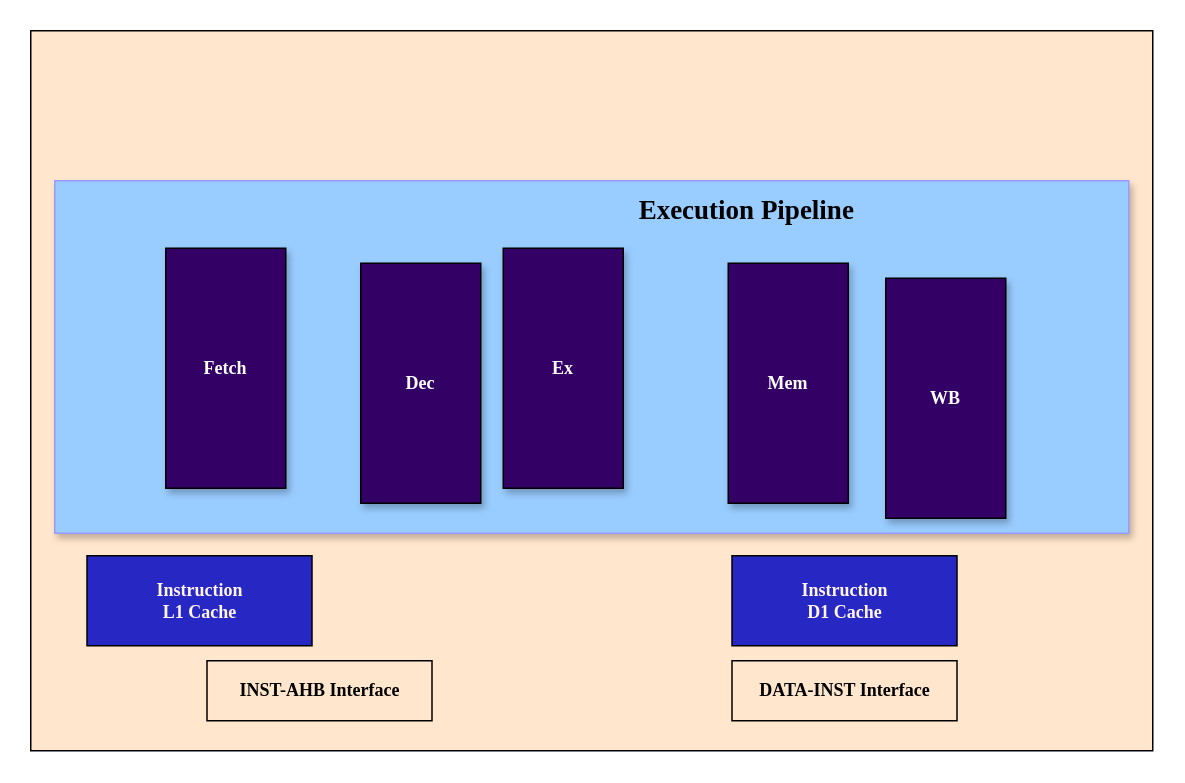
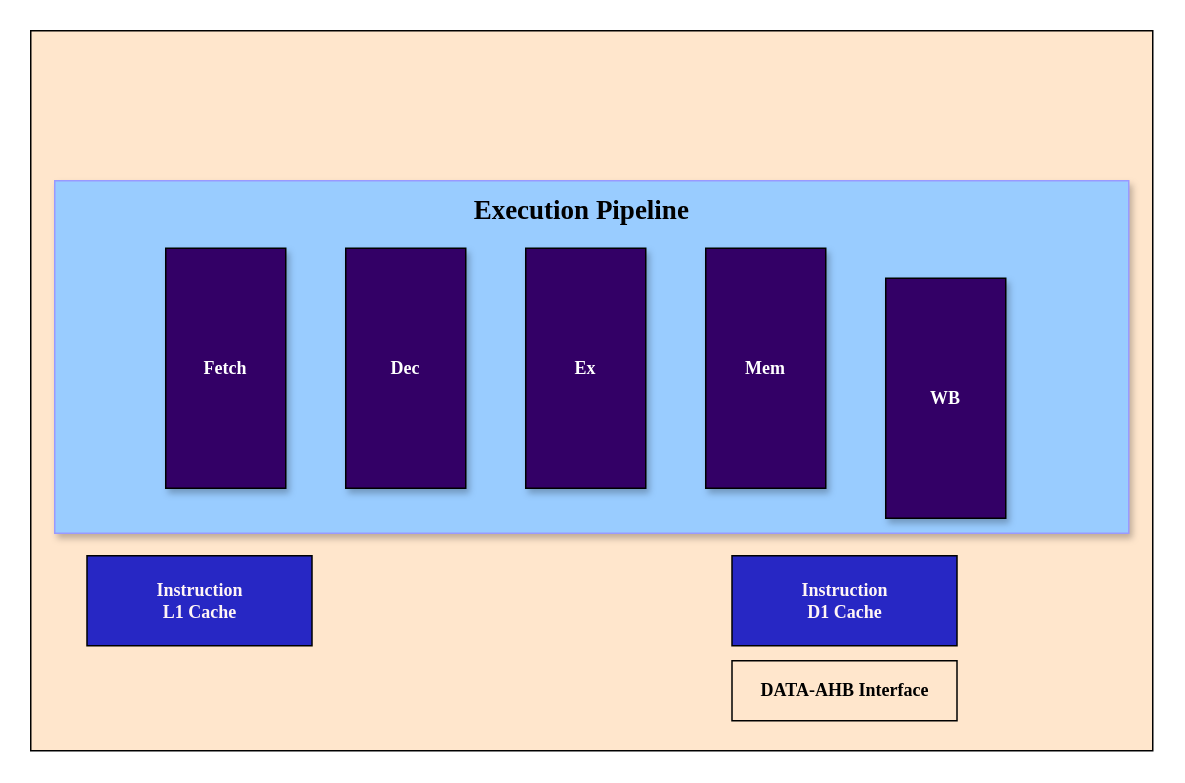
(747, 211) -> (582, 211)
(563, 368) -> (586, 368)
(421, 383) -> (406, 368)
(788, 383) -> (766, 368)
(320, 691) -> none
(845, 691) -> (845, 691)
